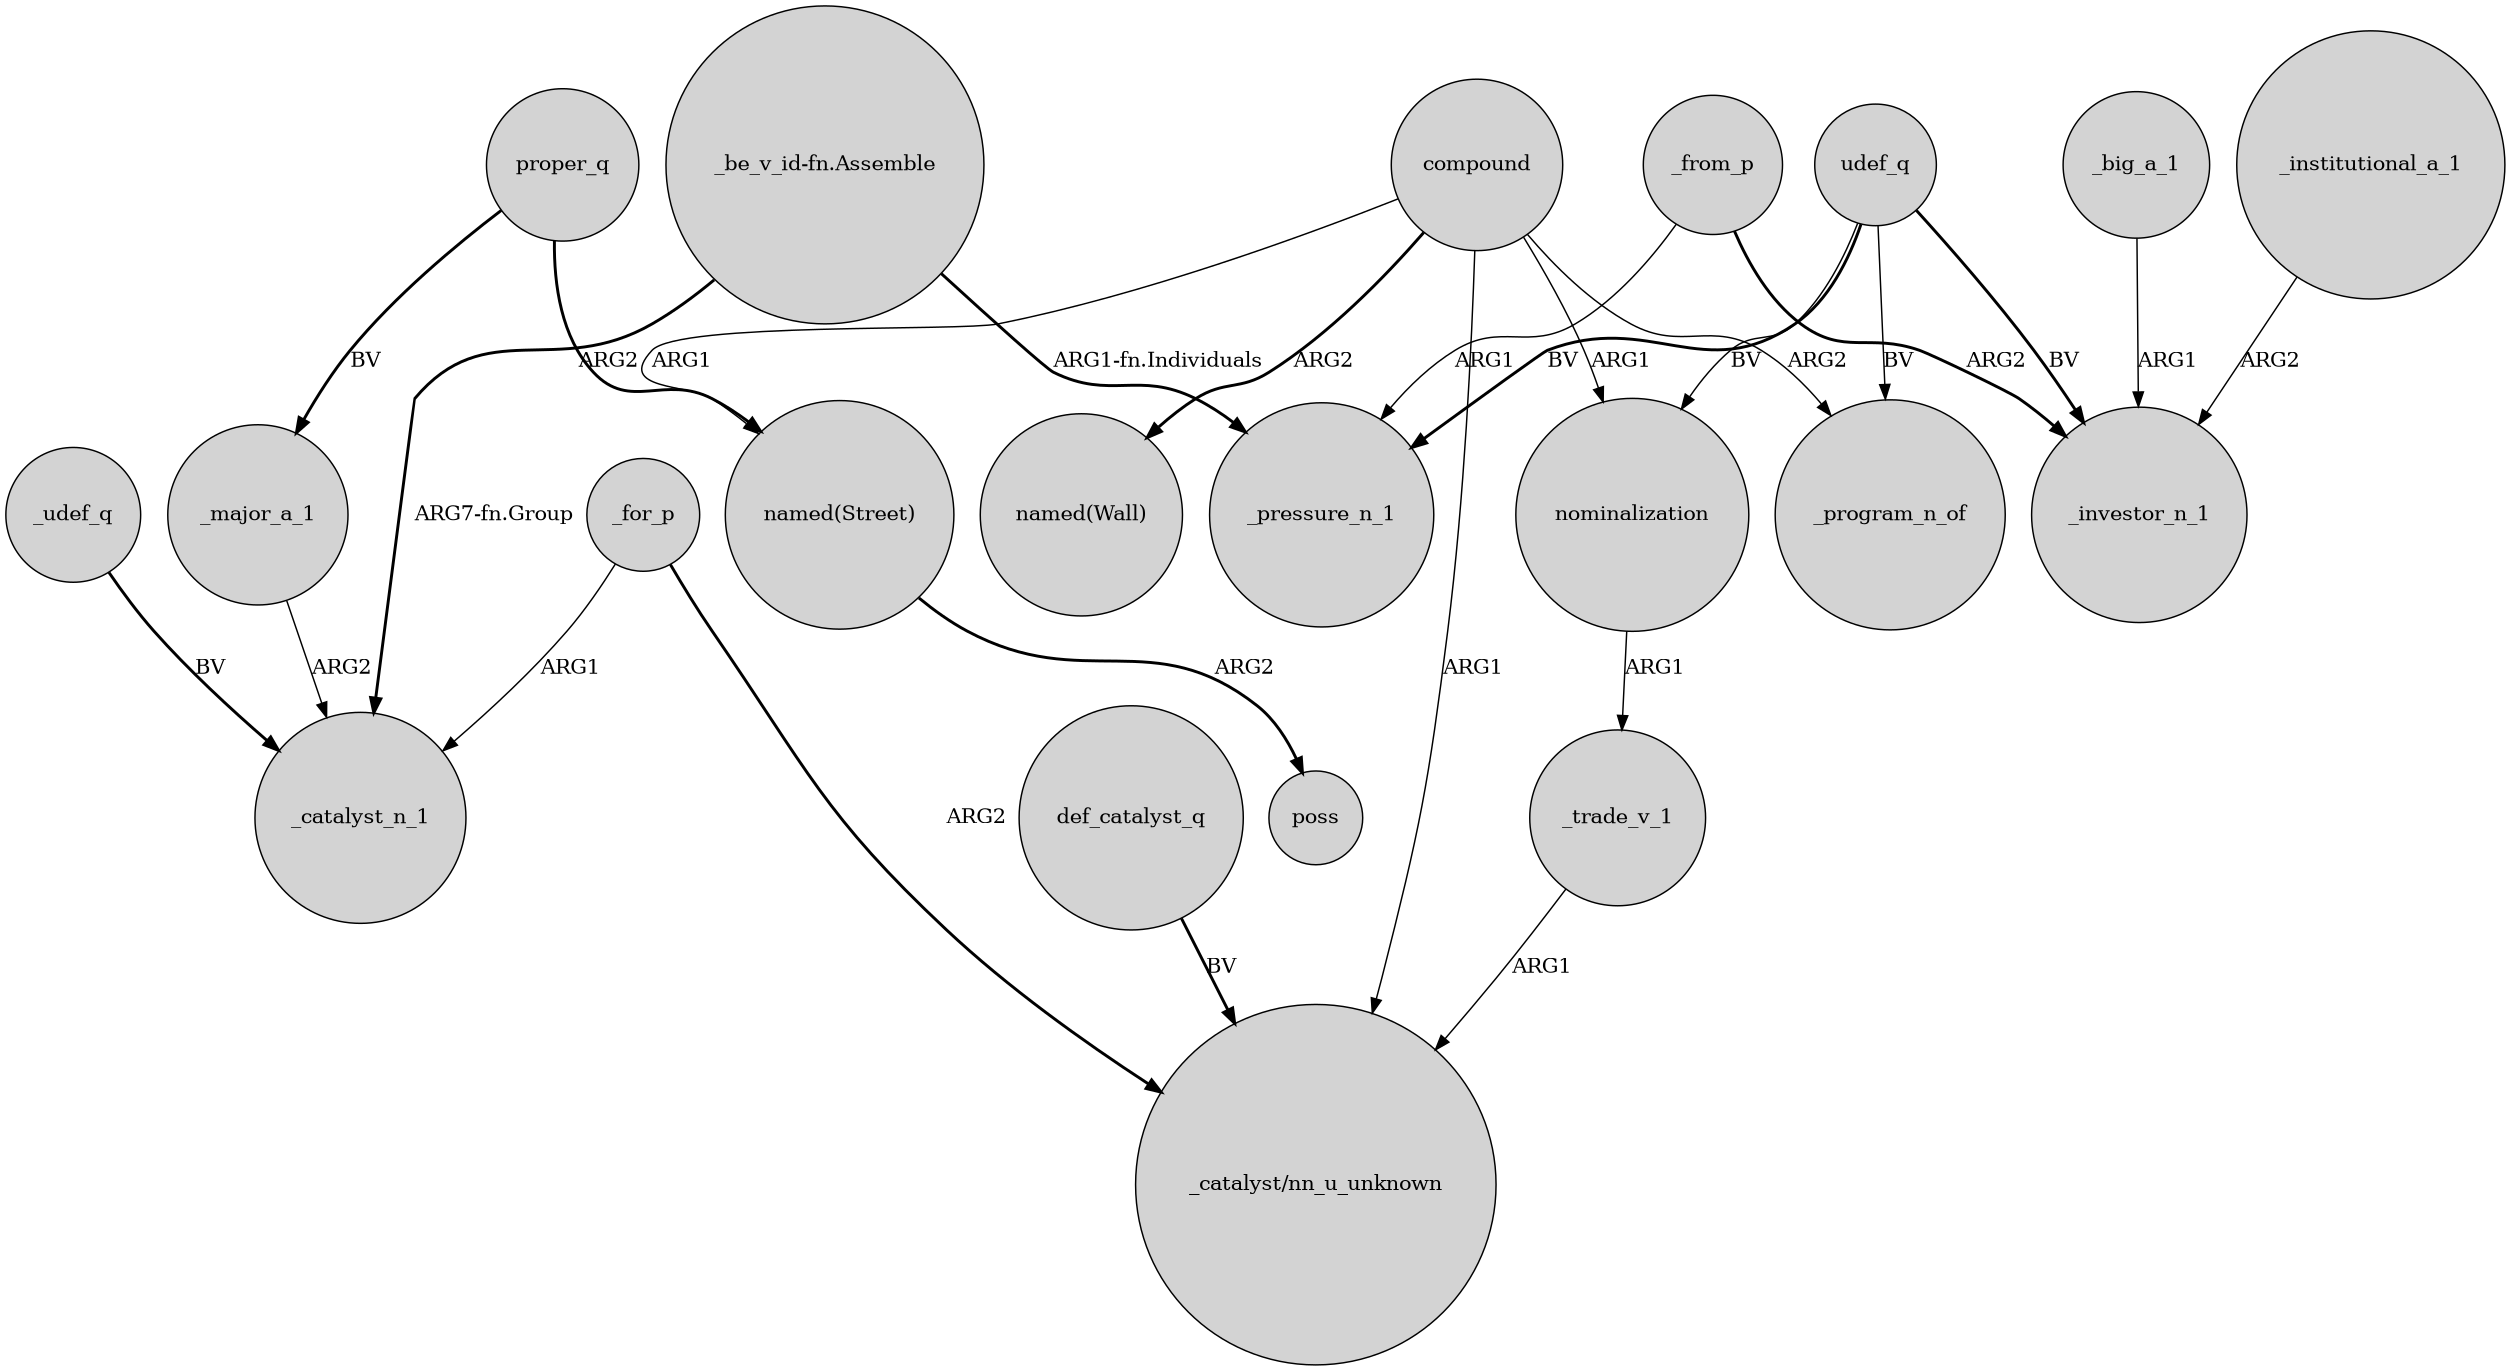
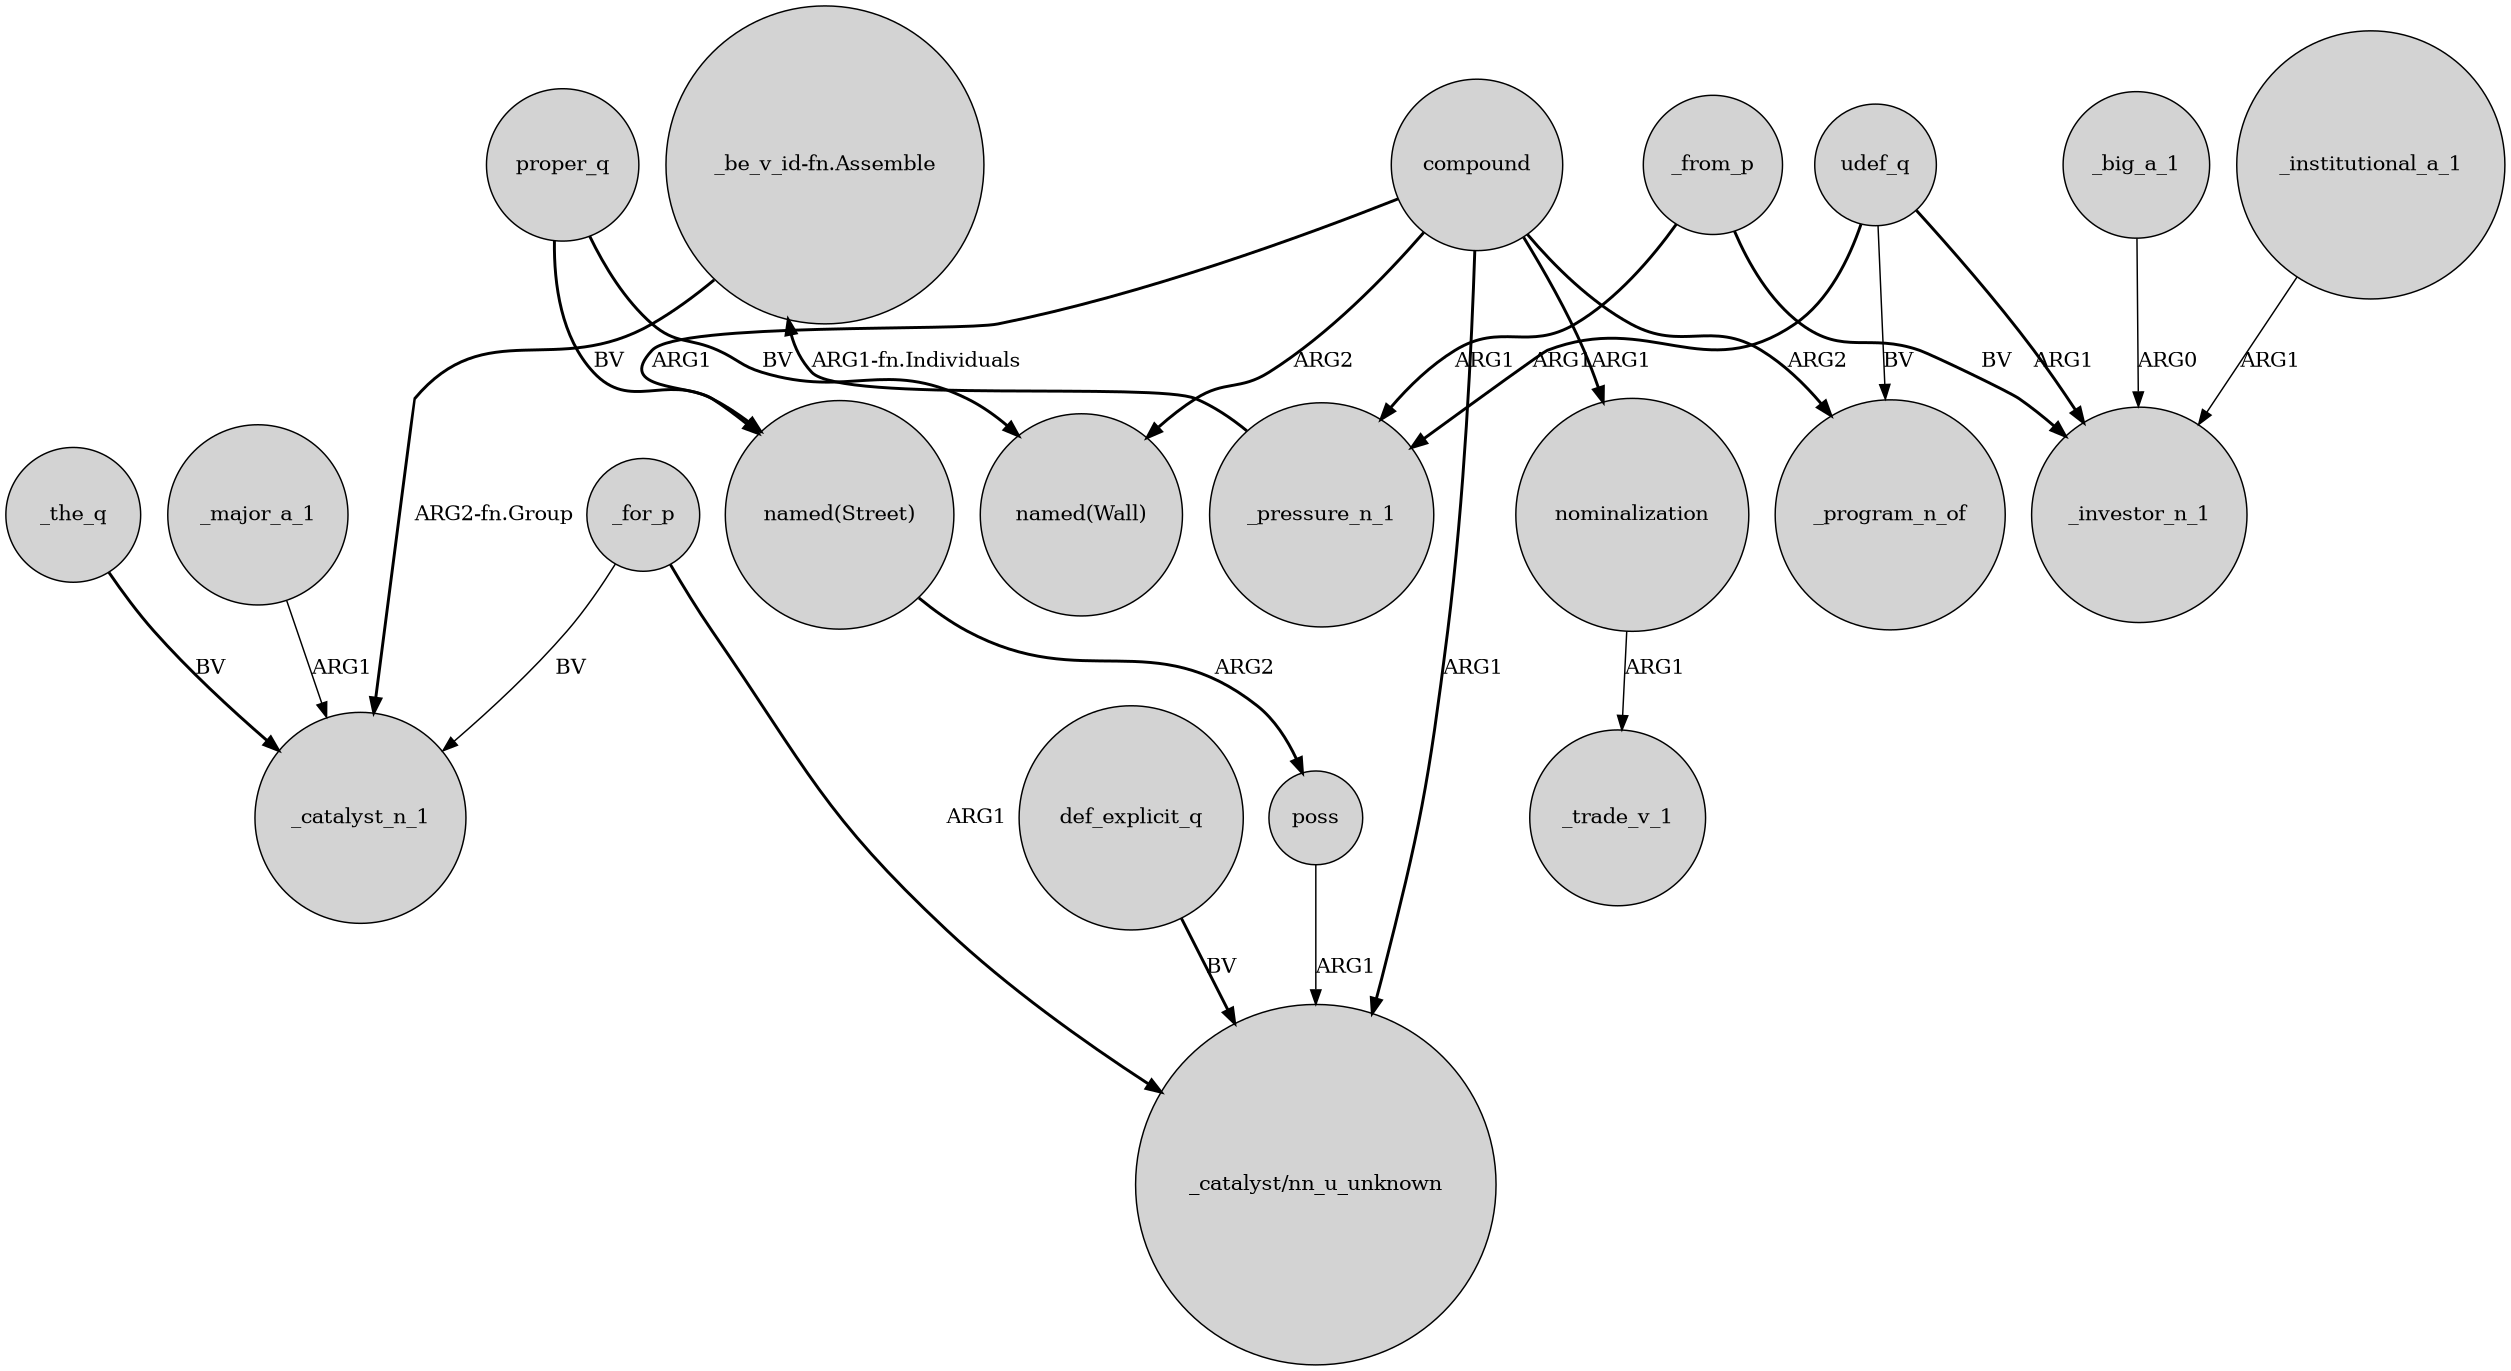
(392, 305) -> (776, 376)
(1565, 311) -> (1565, 311)
(962, 326) -> (962, 326)
(1790, 328) -> none
(1659, 334) -> (1659, 334)
(1543, 336) -> (1543, 336)
(609, 361) -> (609, 361)
(1563, 361) -> (1563, 361)
(1996, 361) -> (1996, 361)
(2064, 361) -> (2064, 361)
(2168, 361) -> (2168, 361)
(2270, 361) -> (2270, 361)
(1073, 380) -> (1011, 391)
(73, 515) -> (73, 515)
(495, 515) -> (495, 515)
(1448, 628) -> (1448, 628)
(342, 668) -> (342, 668)
(571, 668) -> (571, 668)
(977, 818) -> (977, 818)
(1131, 818) -> (1131, 818)
(1507, 965) -> (1316, 927)
